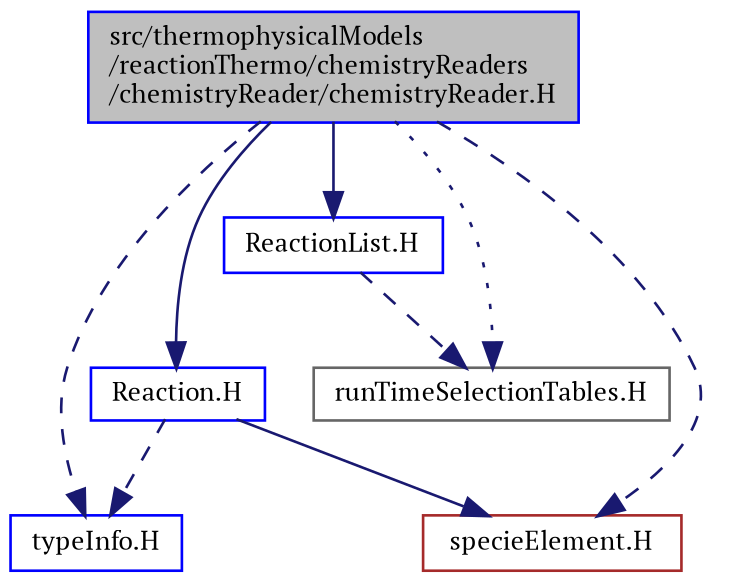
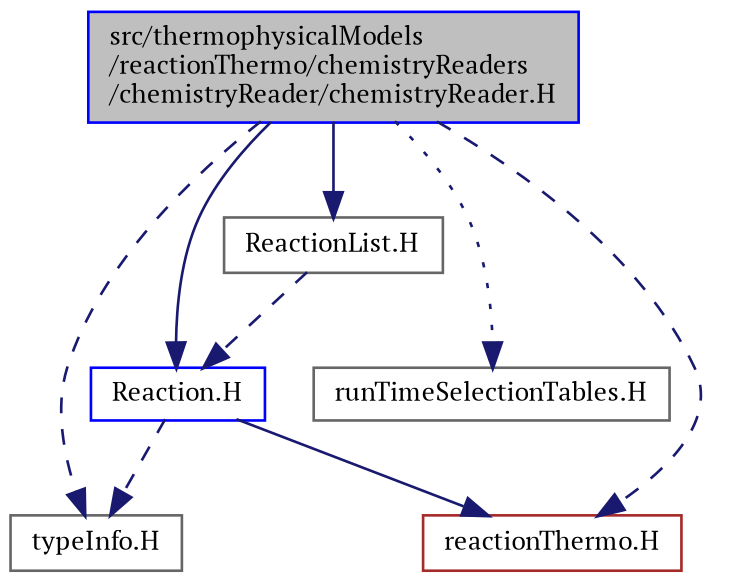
(333, 245) -> (333, 245)
(403, 311) -> (265, 311)
(96, 543) -> (96, 543)
(552, 543) -> (552, 543)
